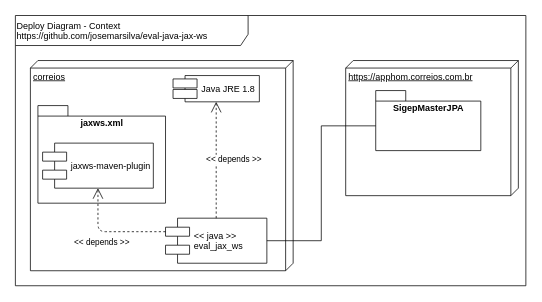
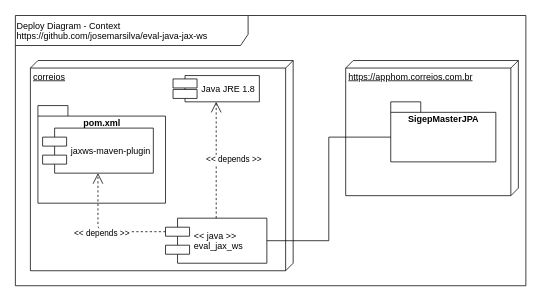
(428, 120) -> (443, 132)
(102, 124) -> (102, 124)
(98, 165) -> (98, 150)
